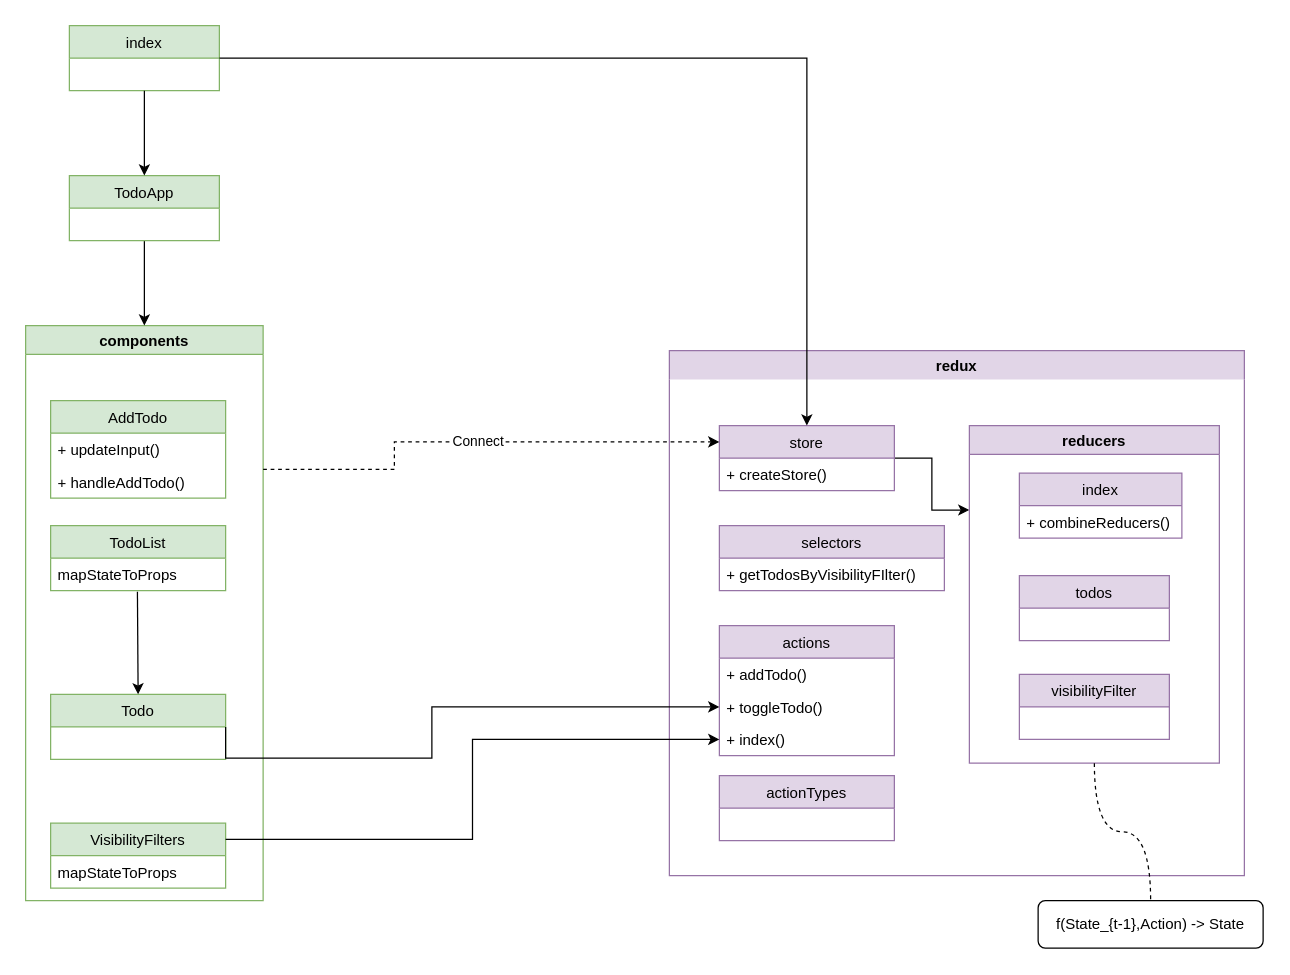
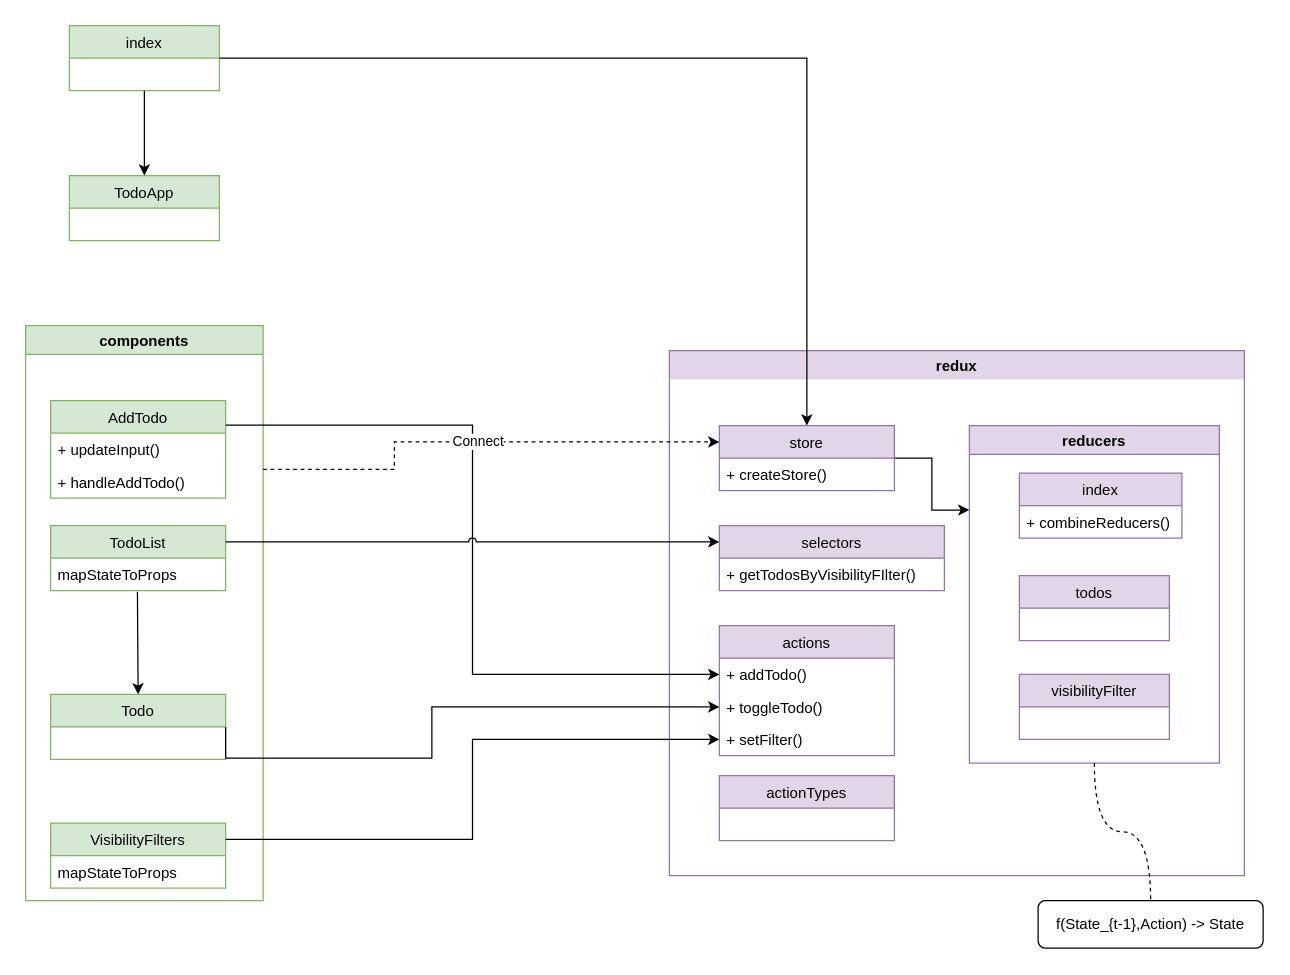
(144, 280) -> none
none -> (469, 541)
none -> (479, 674)
(760, 740) -> (775, 740)
